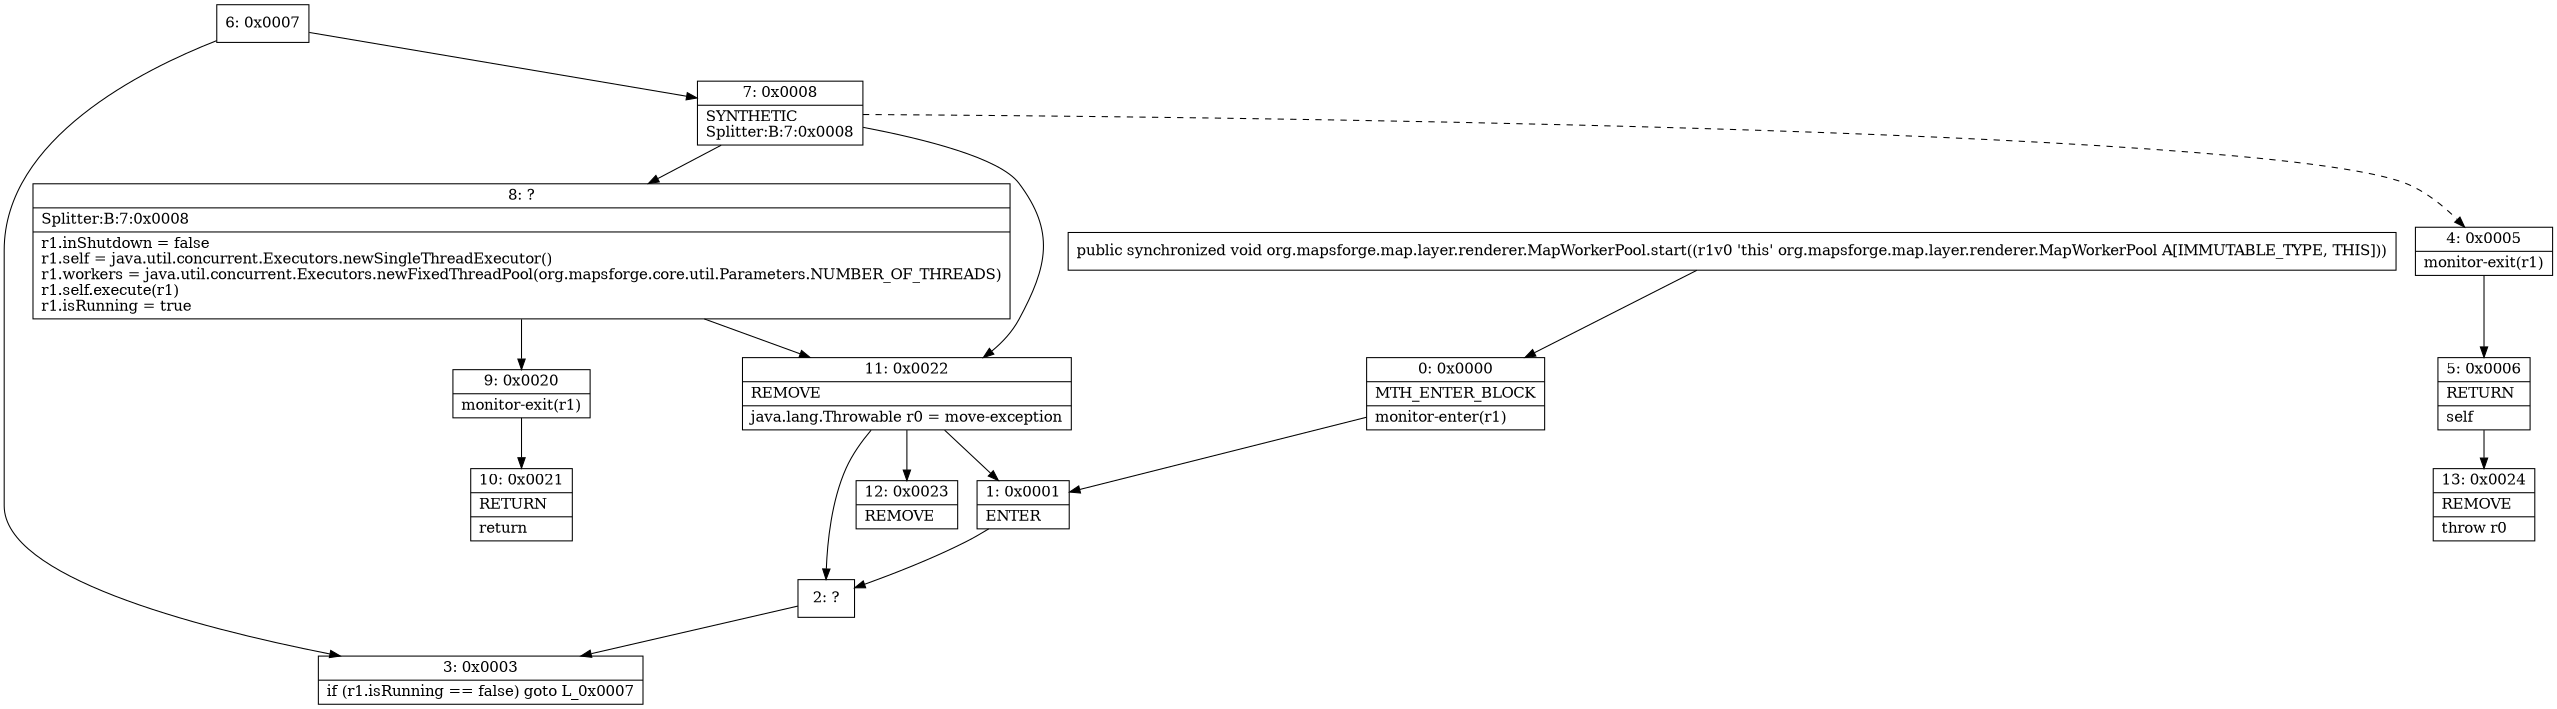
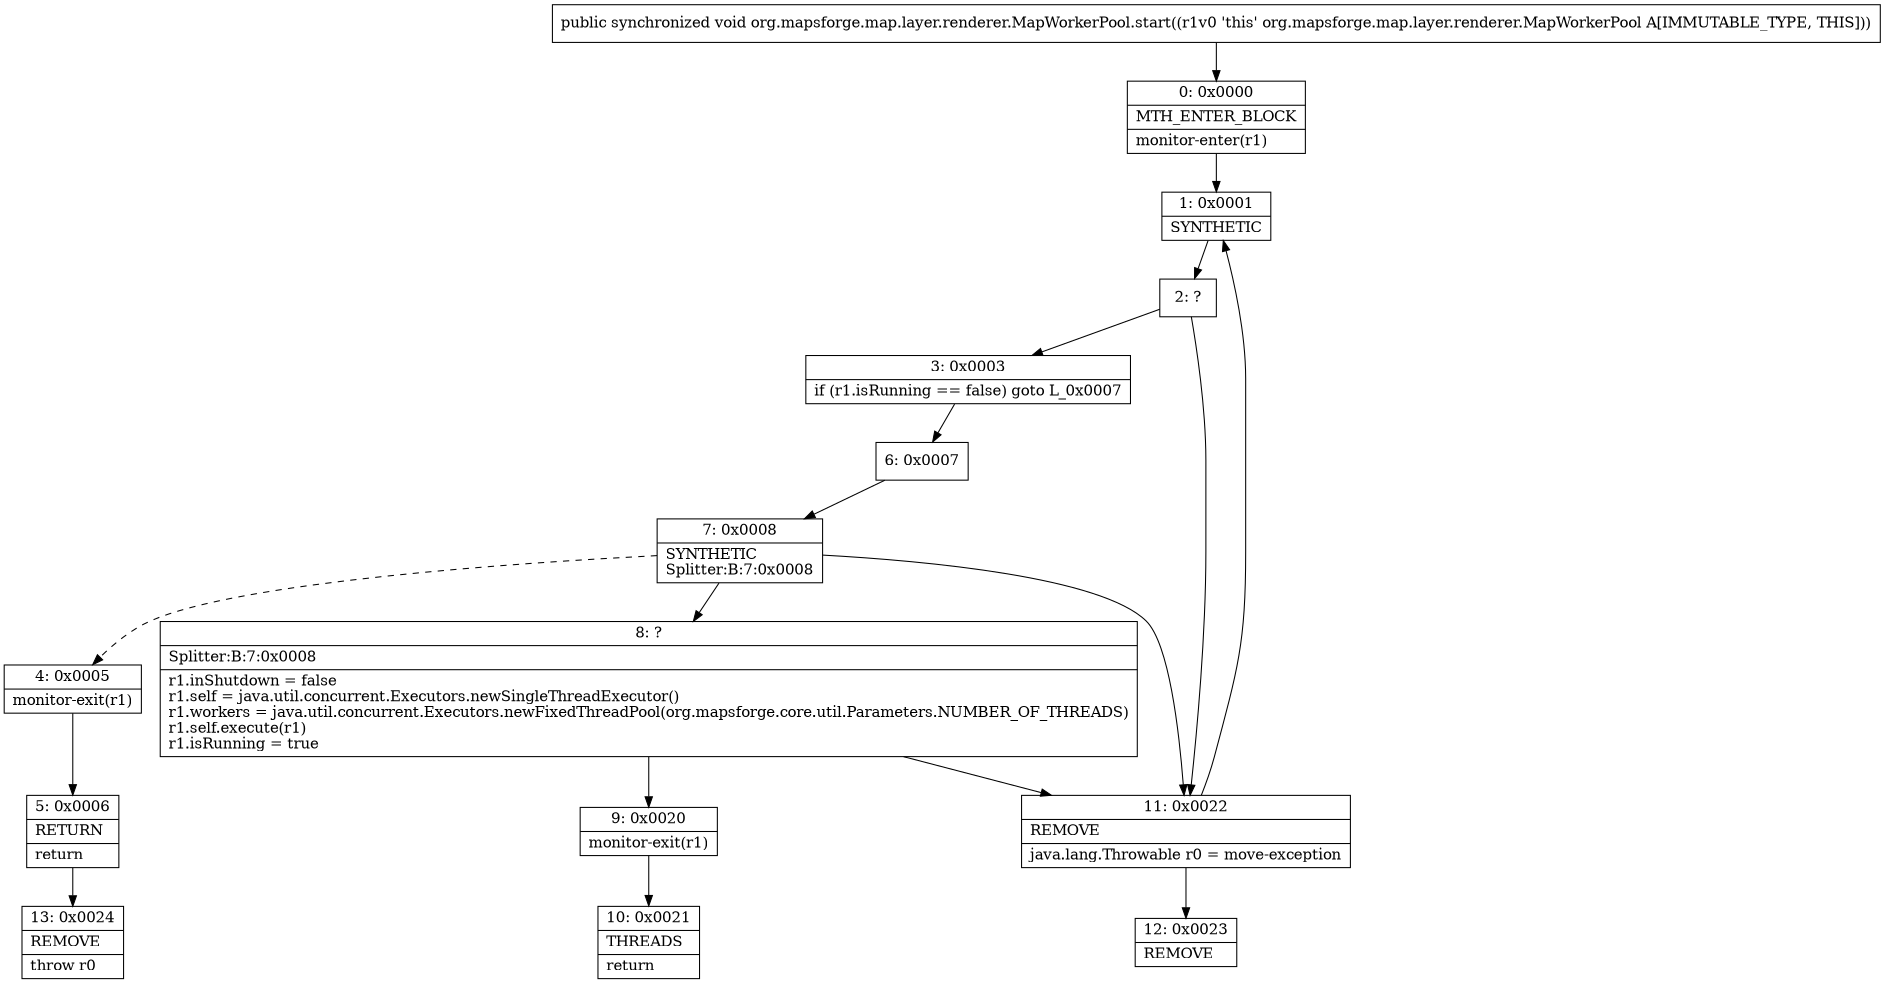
(4, 406) -> (946, 418)
(2460, 417) -> (59, 855)
(837, 495) -> (1206, 551)
(513, 504) -> (645, 942)
(1013, 516) -> (1216, 228)
